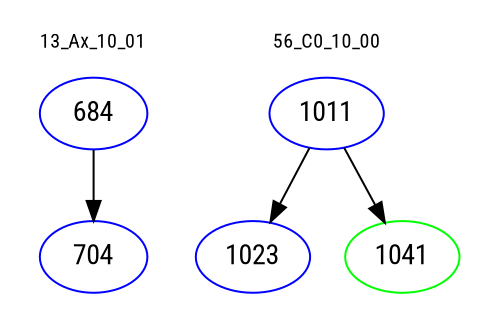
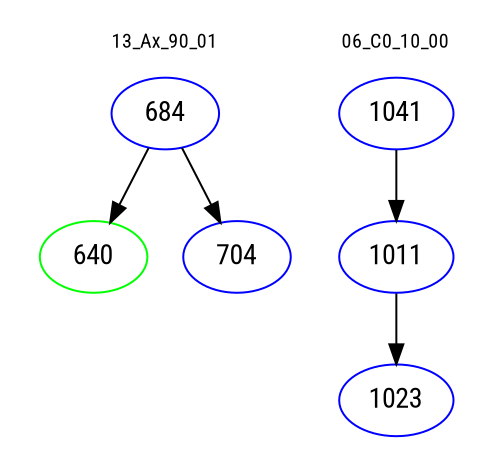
(94, 43) -> (165, 43)
(328, 43) -> (396, 43)
(360, 176) -> (396, 175)
none -> (94, 257)
(402, 257) -> (396, 114)
